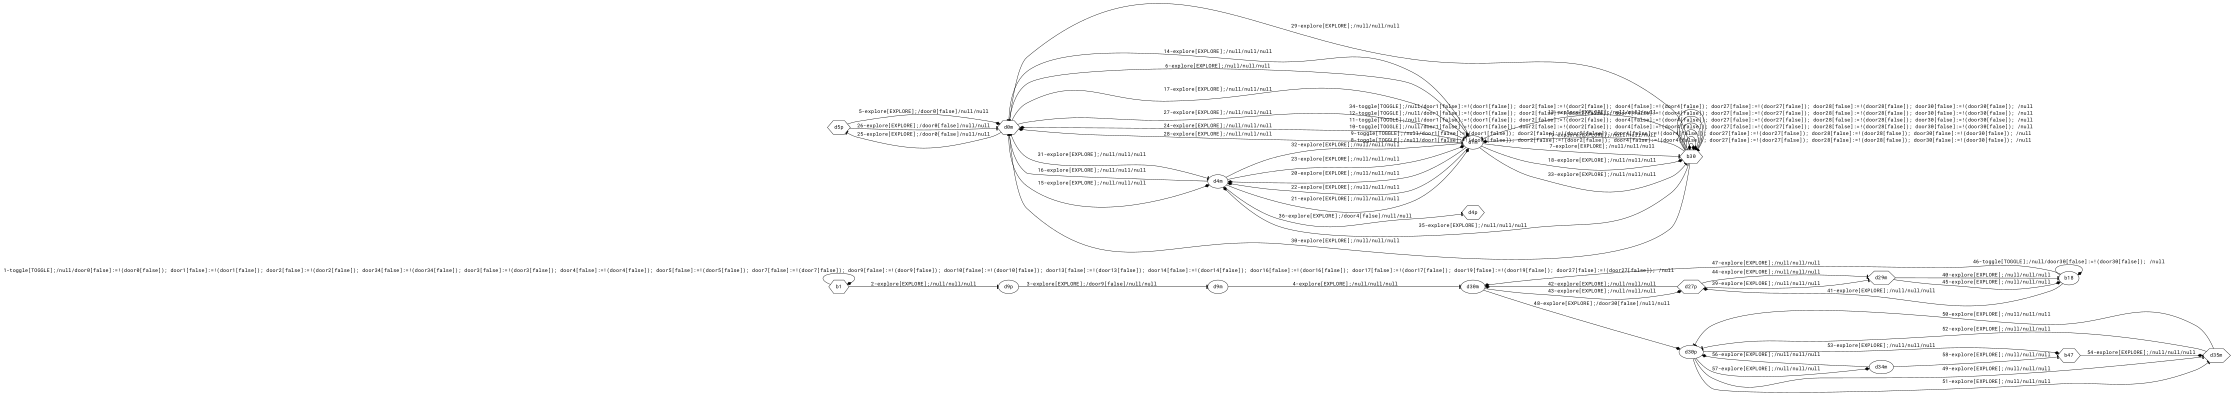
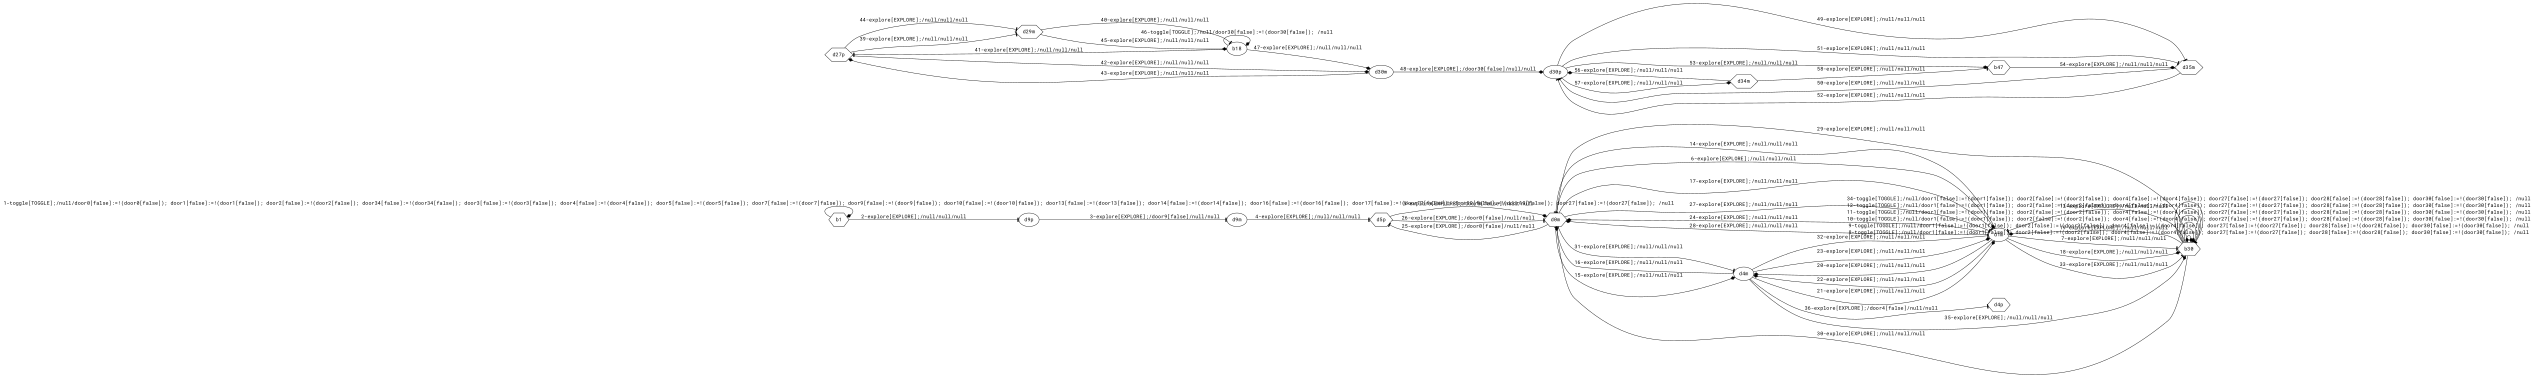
(1096, 177) -> (1634, 271)
(1464, 234) -> (1969, 329)
(1343, 287) -> (1307, 220)
(1887, 298) -> (1041, 53)
(1881, 367) -> (1744, 81)
